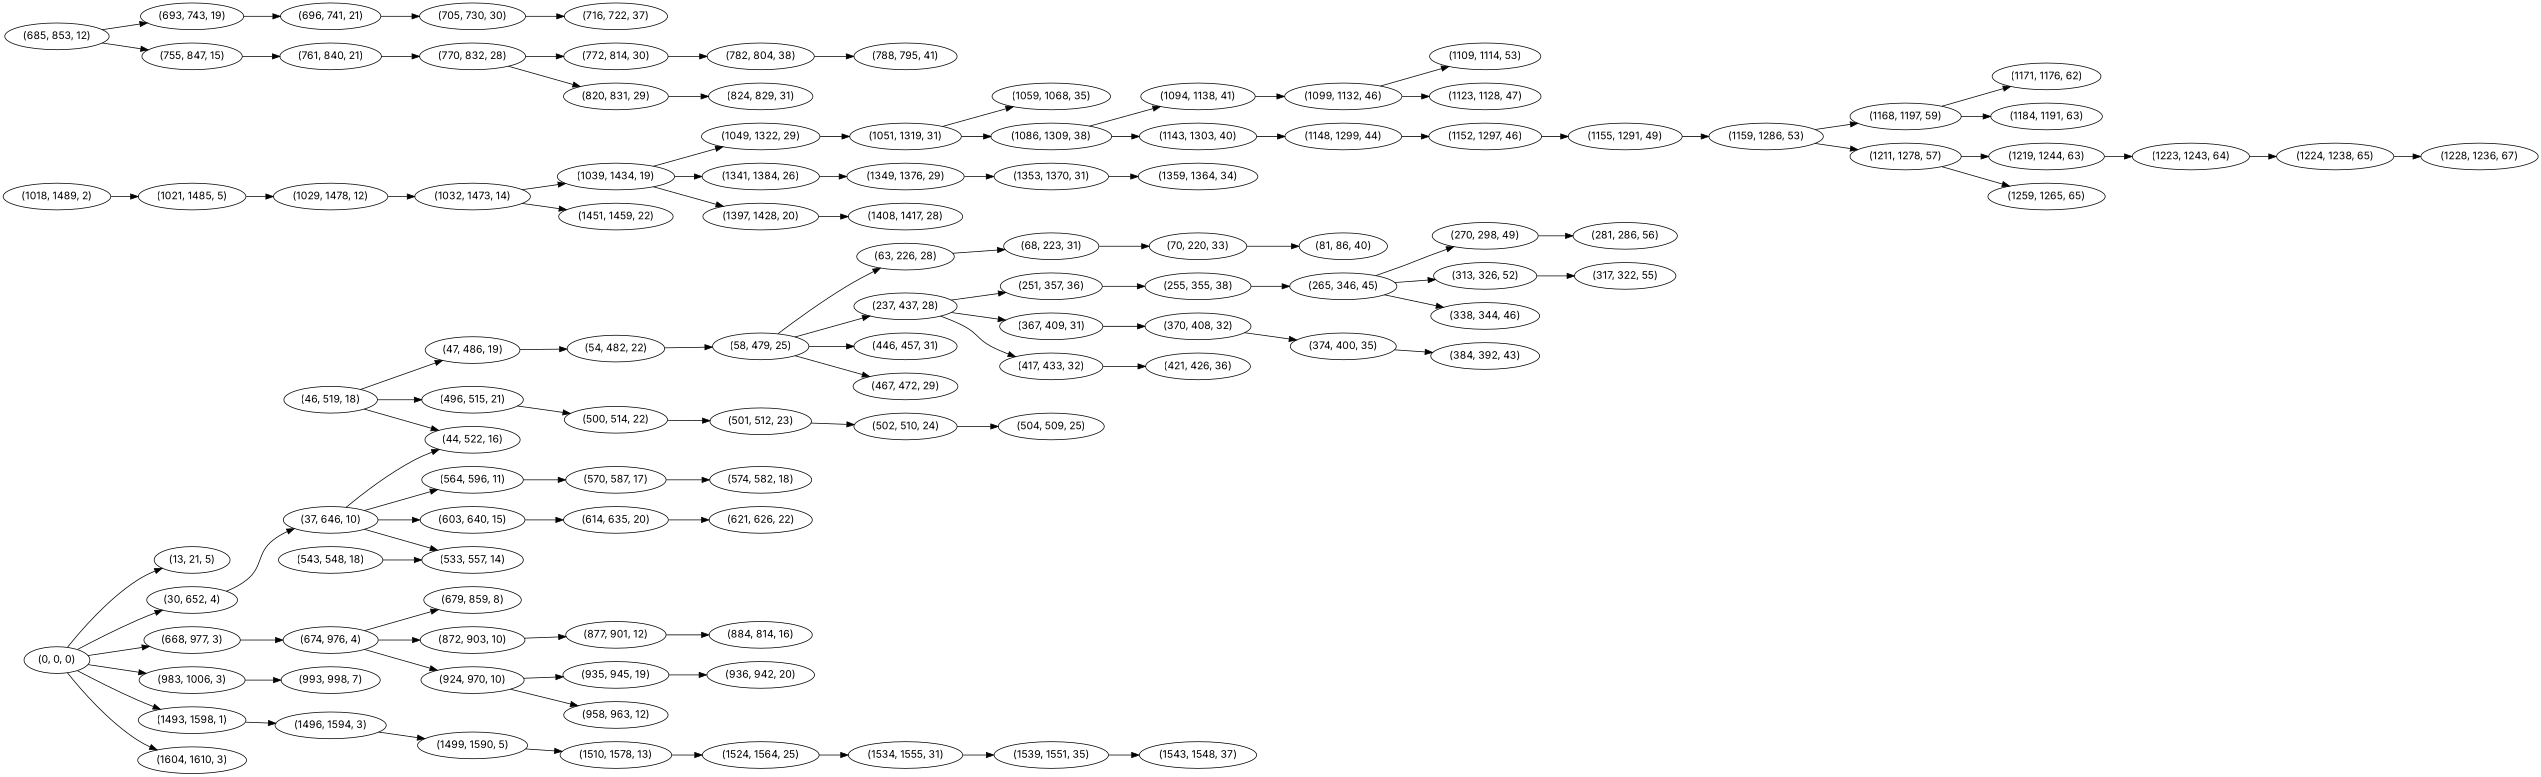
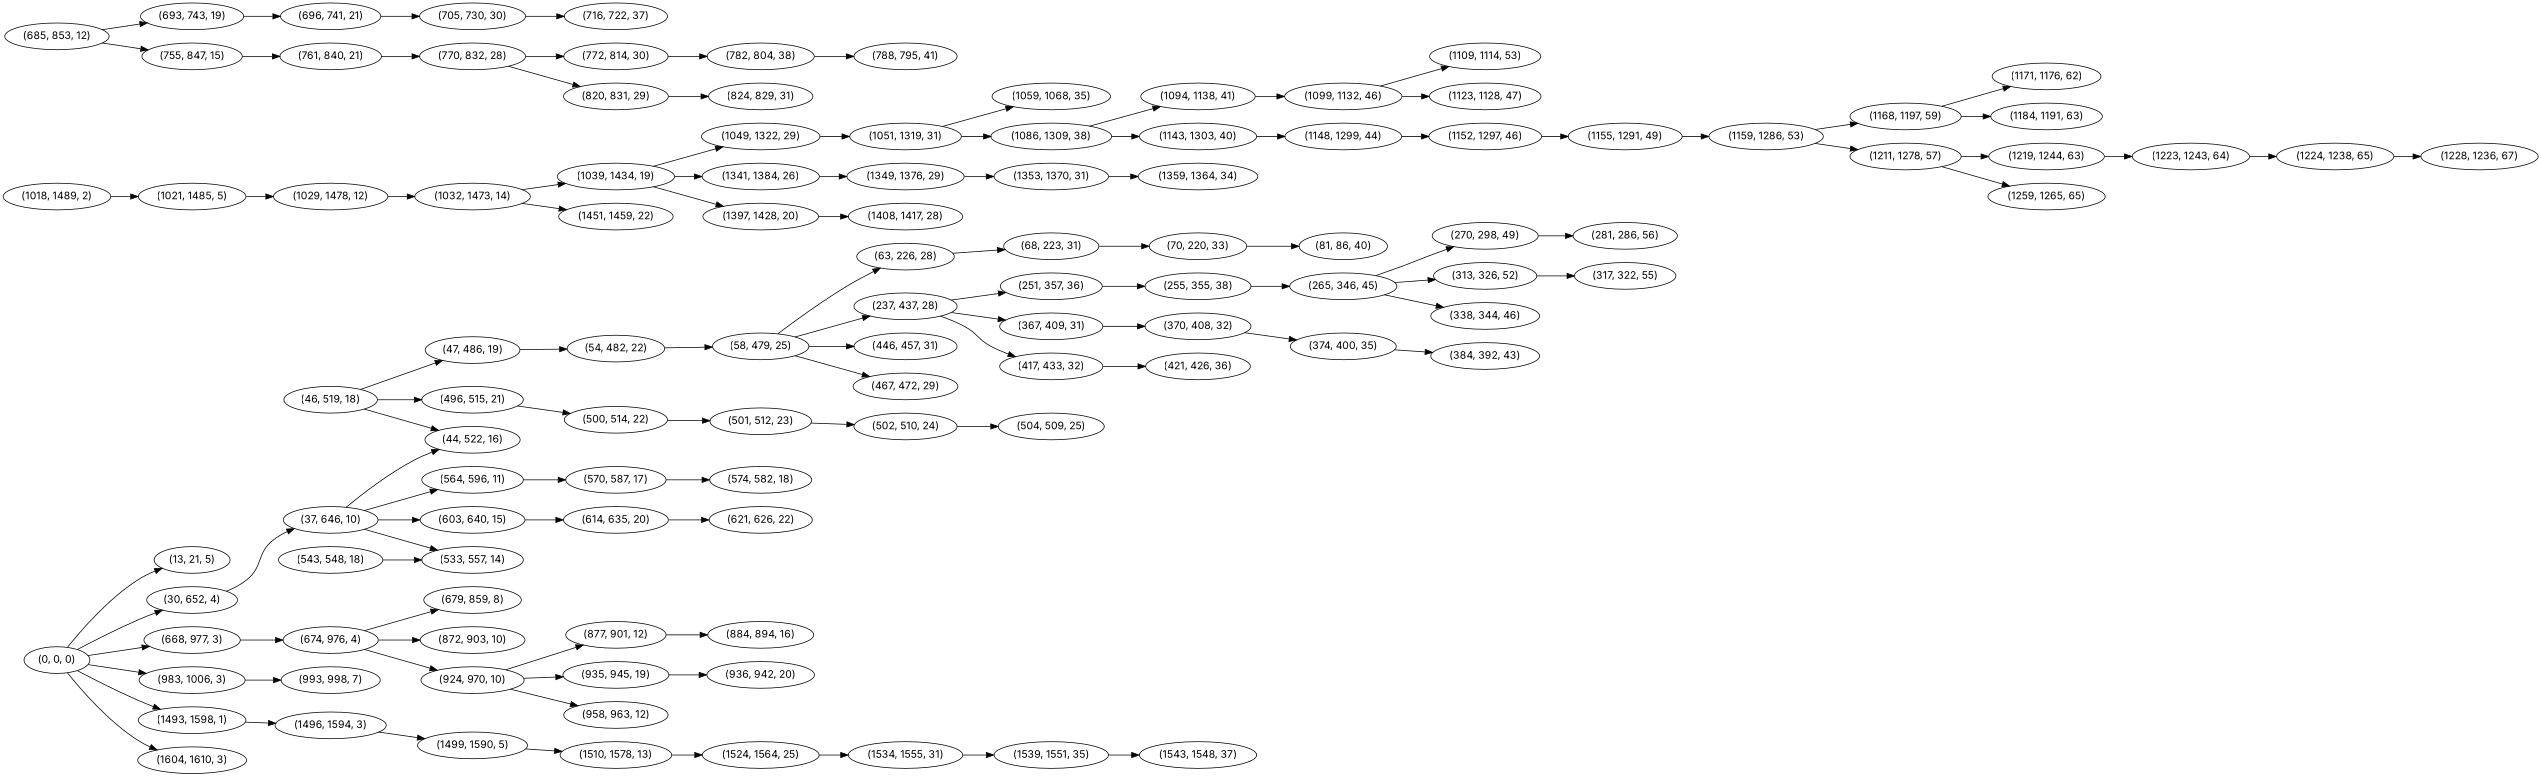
(761, 635) -> (761, 635)
(542, 638) -> (541, 659)
